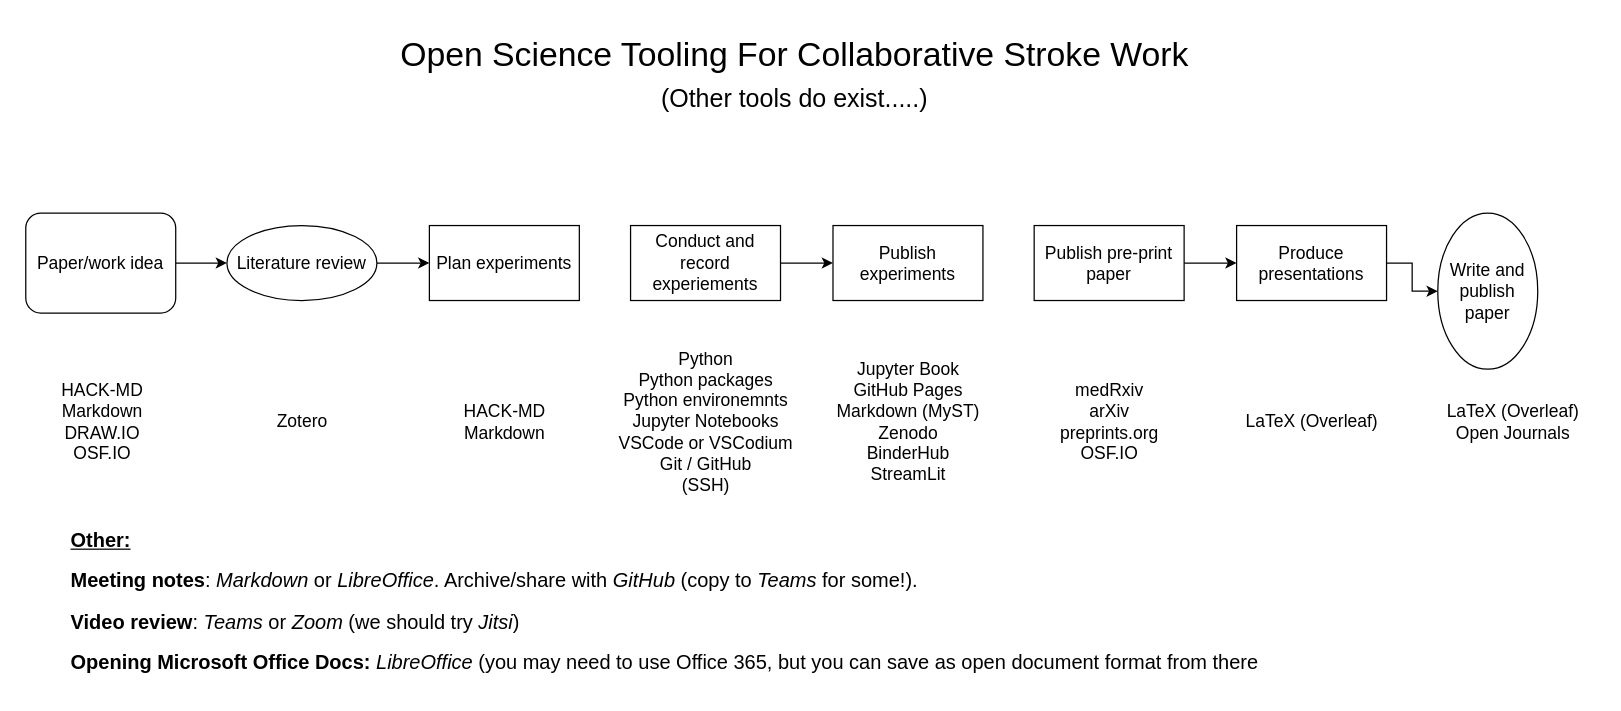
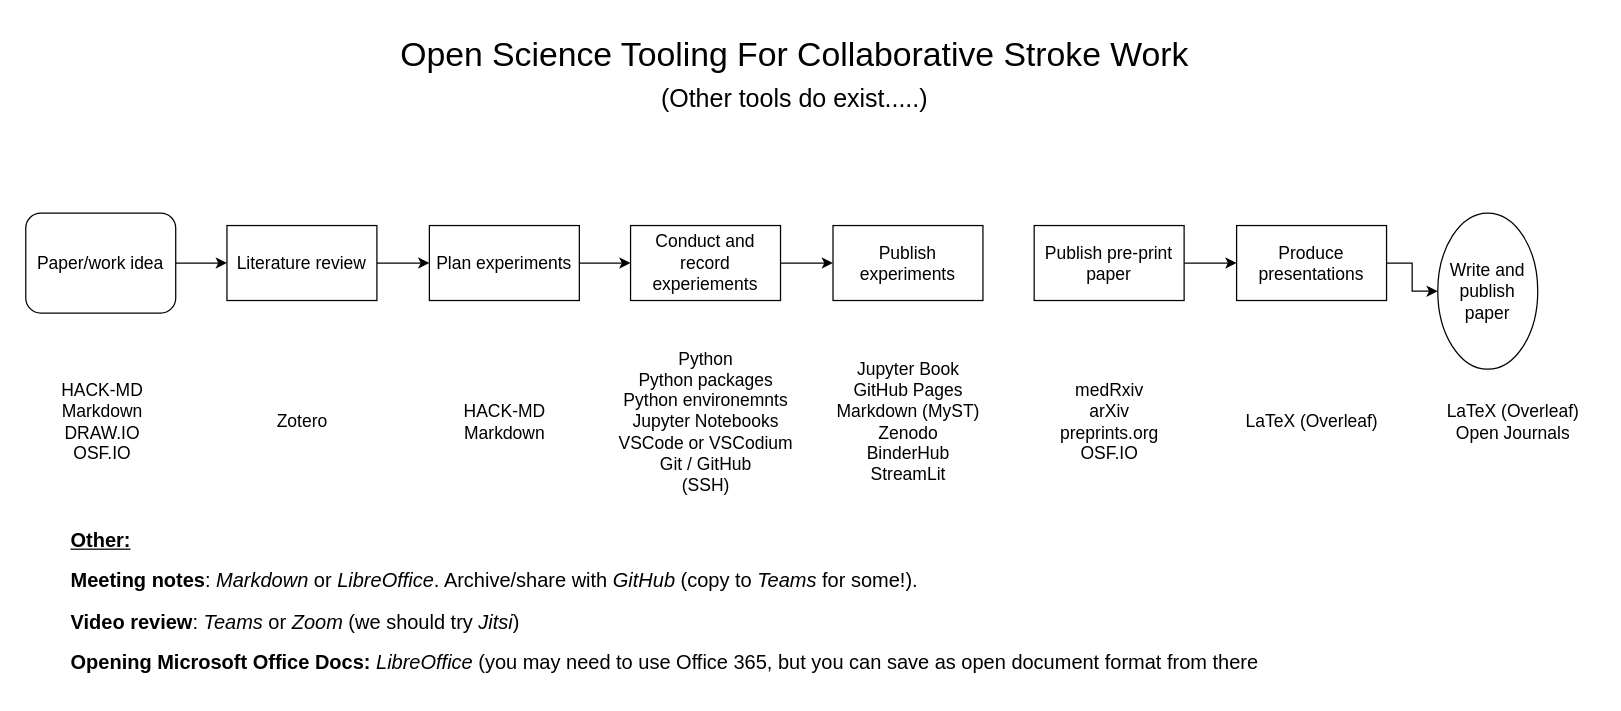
(302, 263) -> (302, 263)
none -> (601, 263)
